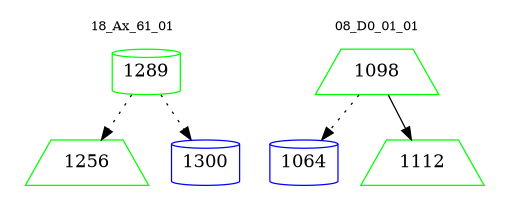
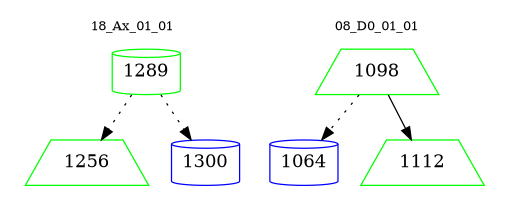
(132, 27) -> (132, 27)
